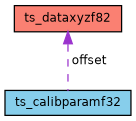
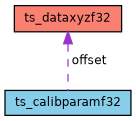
(68, 19) -> (68, 19)
